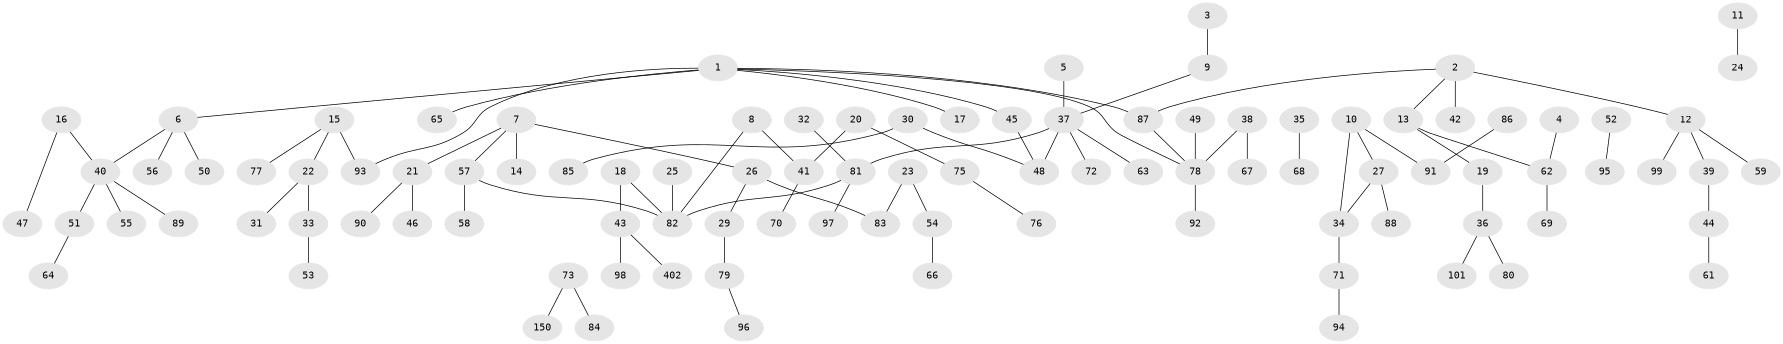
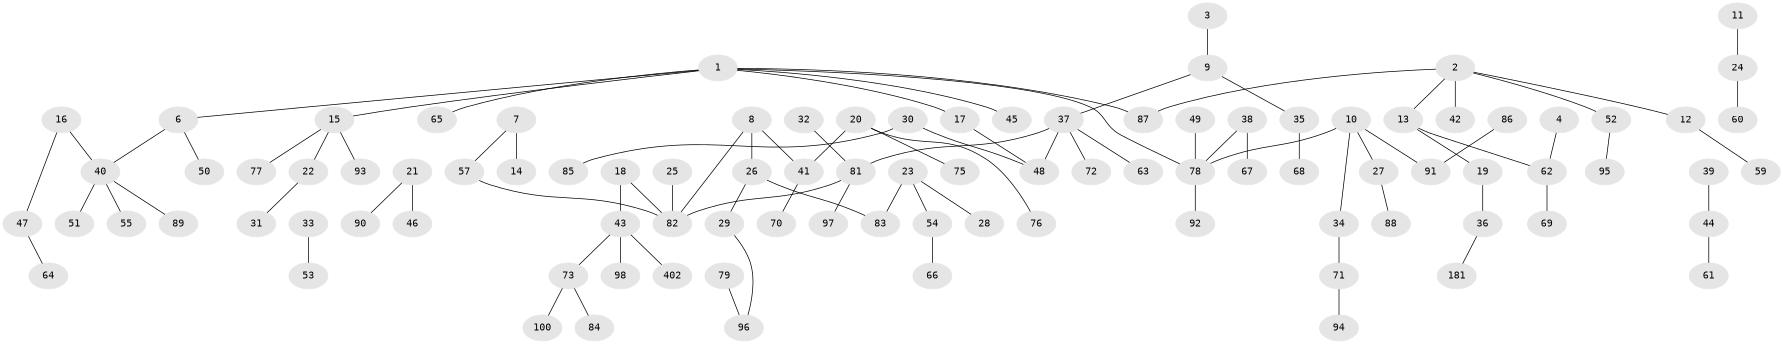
(1064, 68) -> none
none -> (1535, 90)
none -> (1253, 94)
(496, 104) -> (491, 96)
none -> (1738, 120)
(634, 145) -> (752, 141)
(464, 146) -> none
(1026, 146) -> (1001, 147)
(1169, 146) -> (1273, 146)
(1697, 146) -> none
(152, 172) -> none
(1657, 172) -> none
(308, 198) -> none
(998, 198) -> (972, 151)
(1359, 198) -> none
(464, 224) -> none
none -> (984, 224)
(61, 250) -> (35, 250)
none -> (594, 250)
(724, 250) -> (752, 273)
(1457, 276) -> (1457, 276)
(1509, 276) -> none
(542, 328) -> (542, 328)
